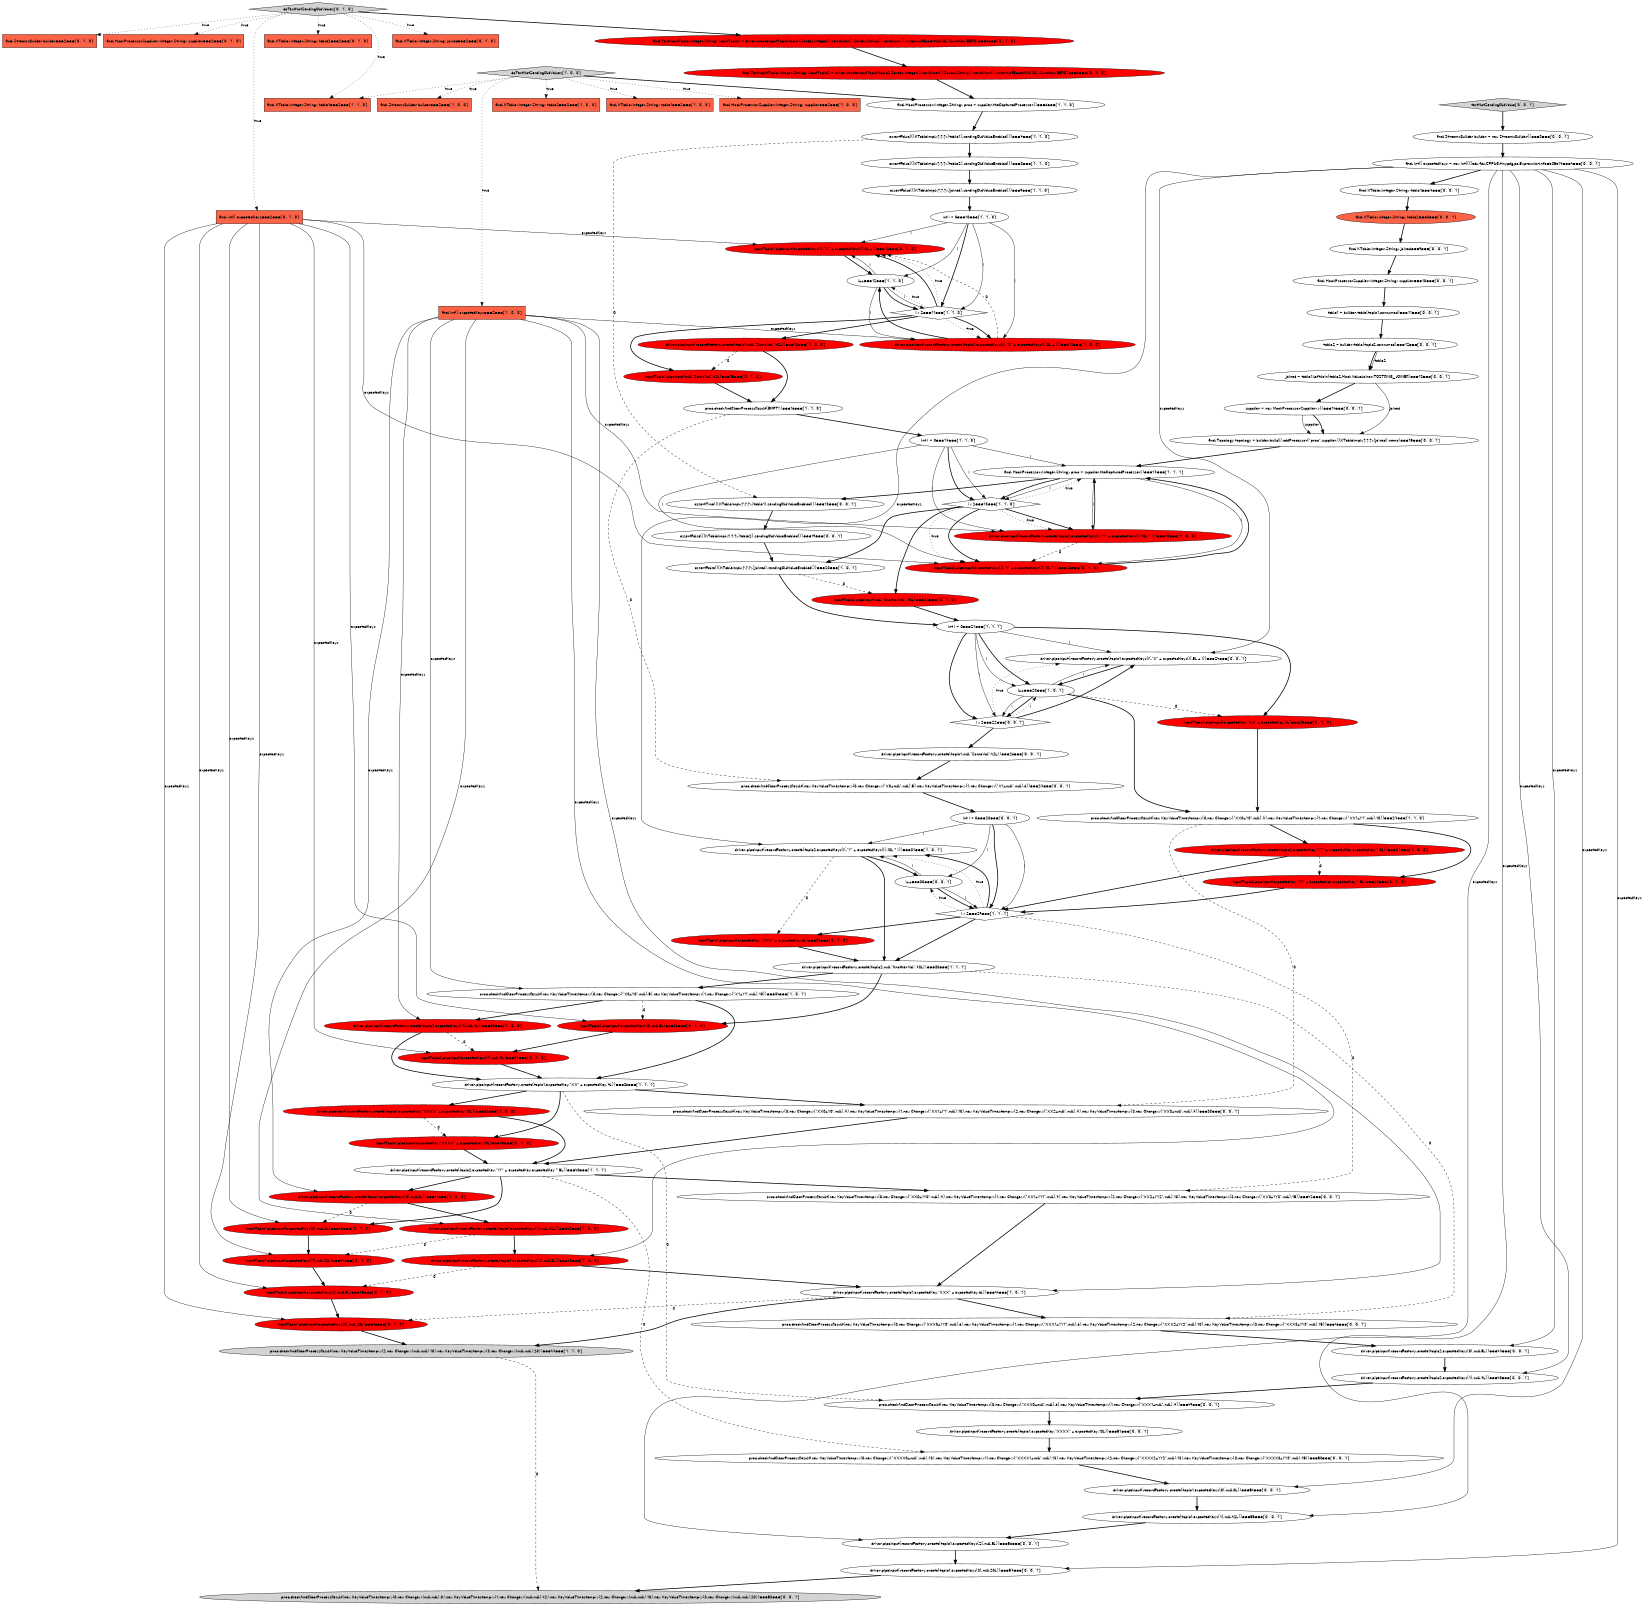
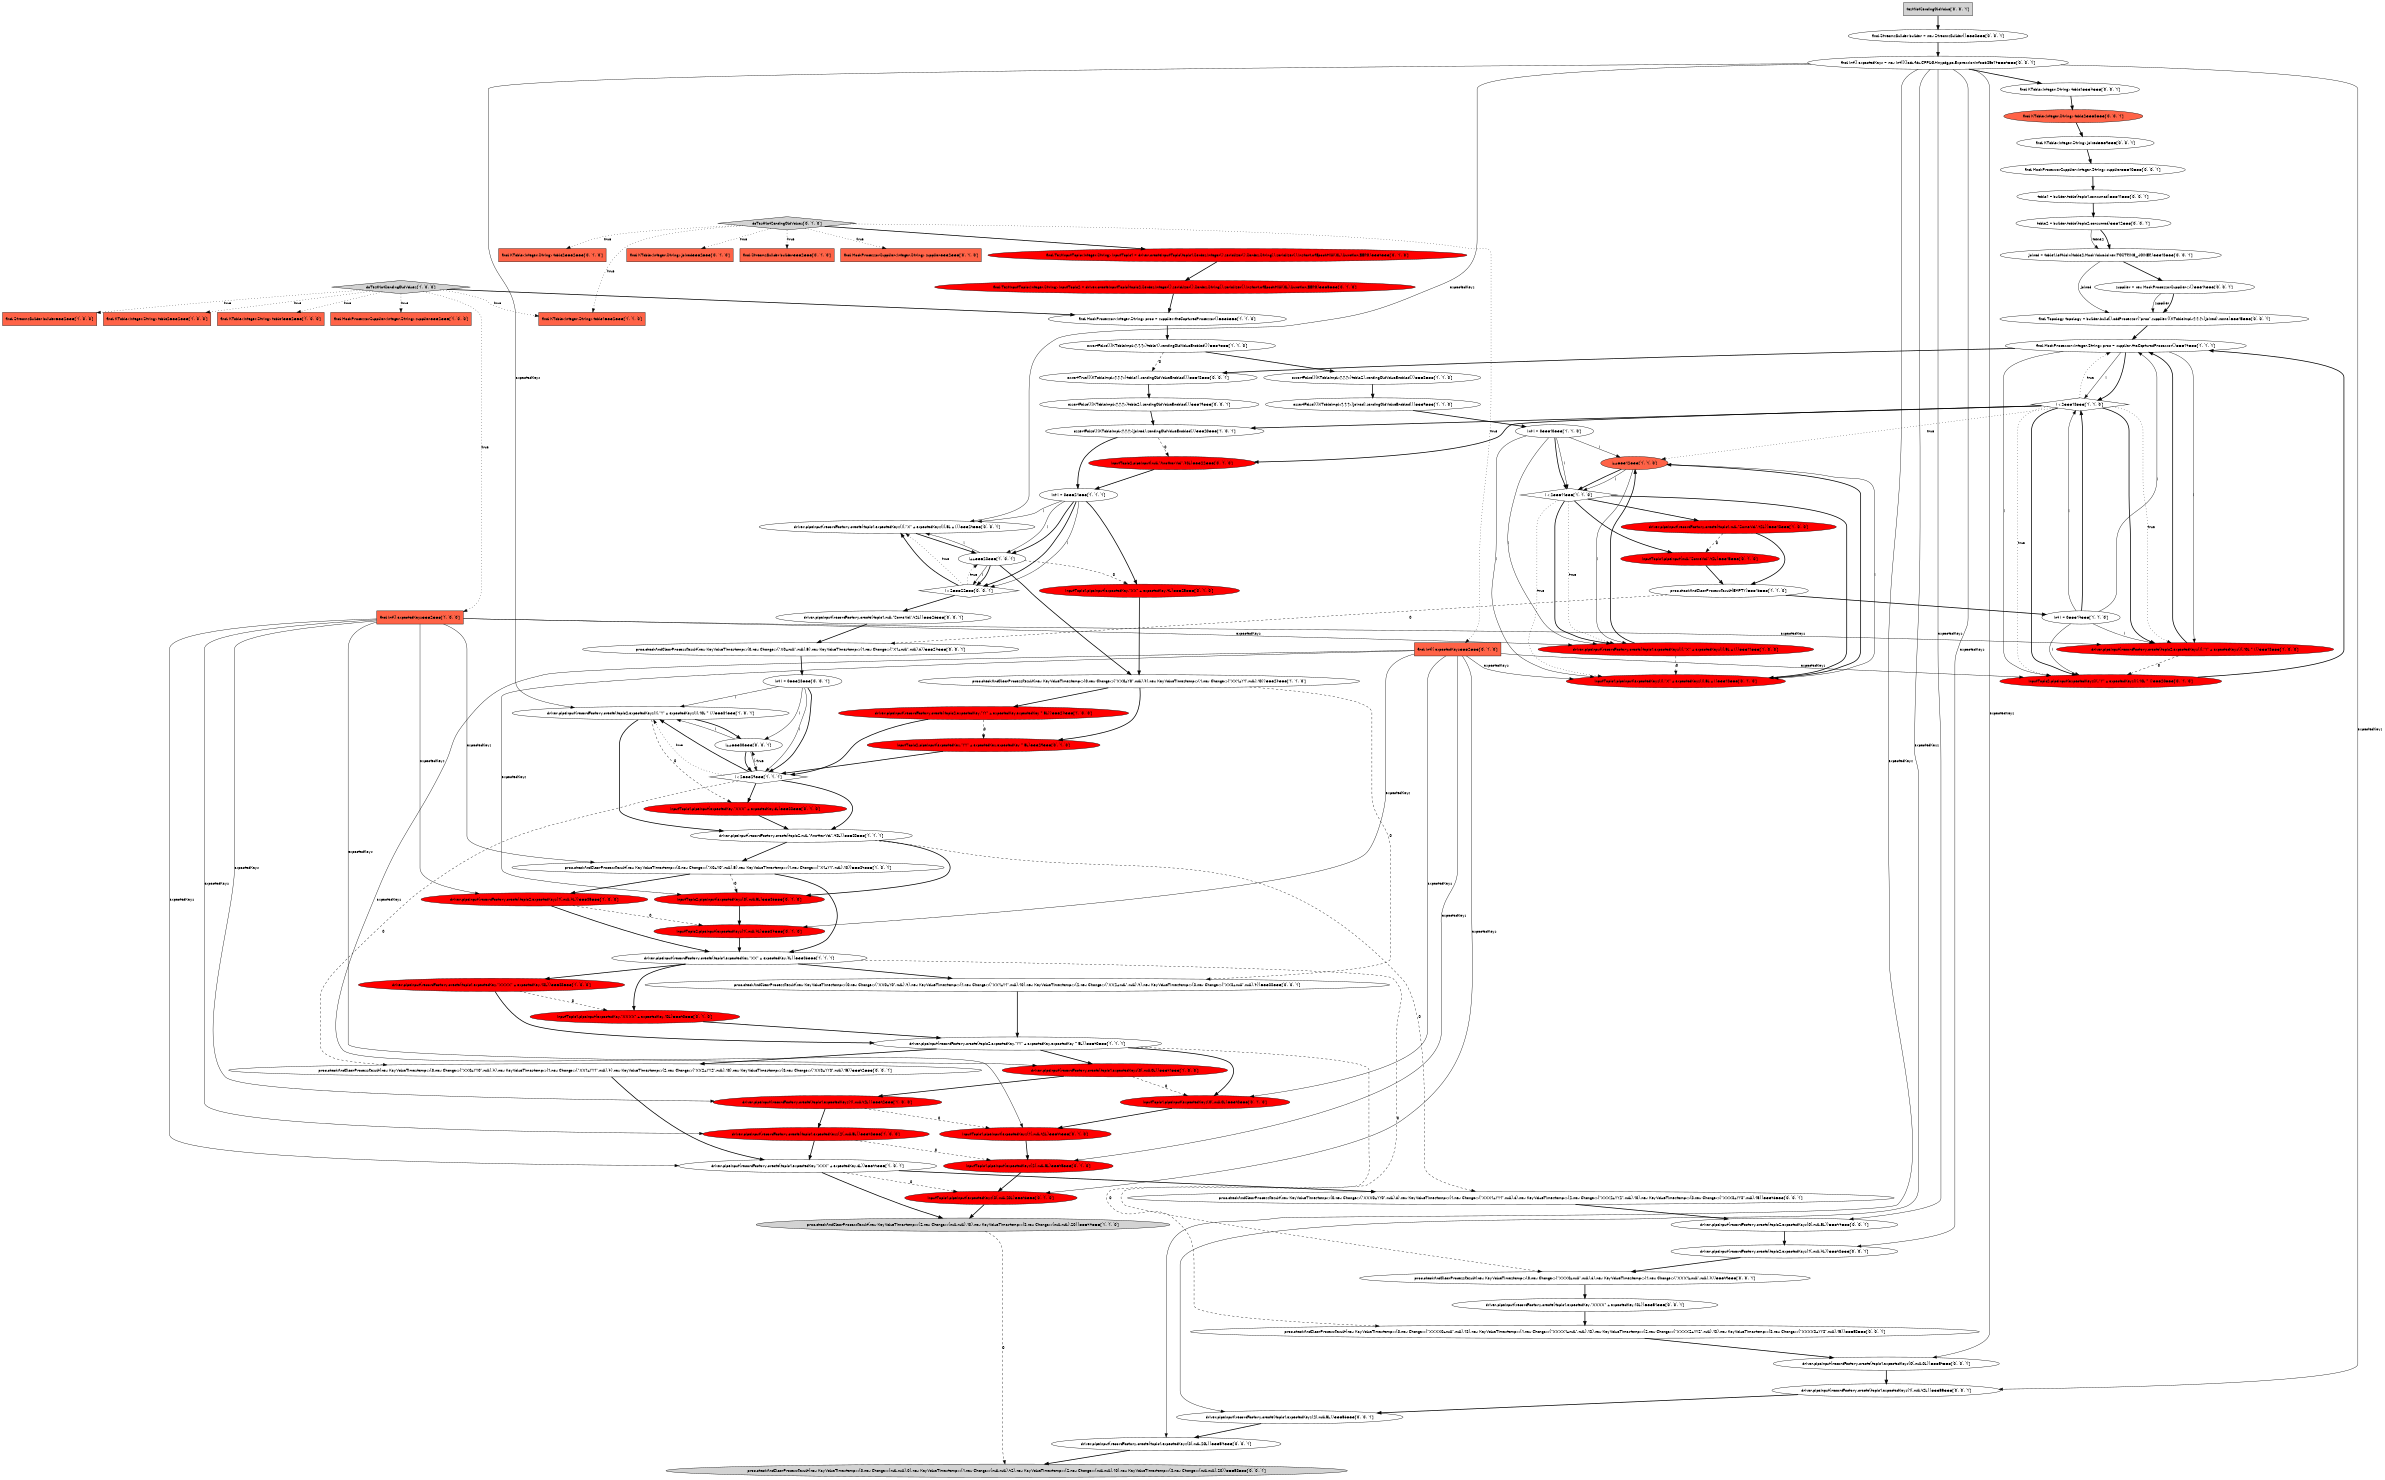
(1503, 105) -> (1938, 9)
(881, 281) -> (1634, 463)
(911, 299) -> (1861, 433)
(1031, 706) -> (973, 575)
